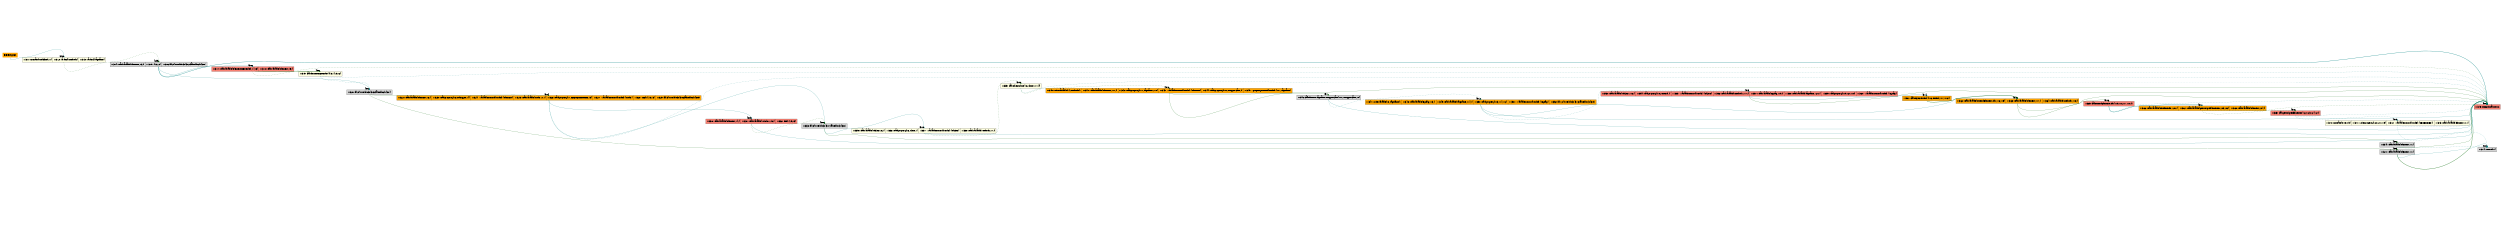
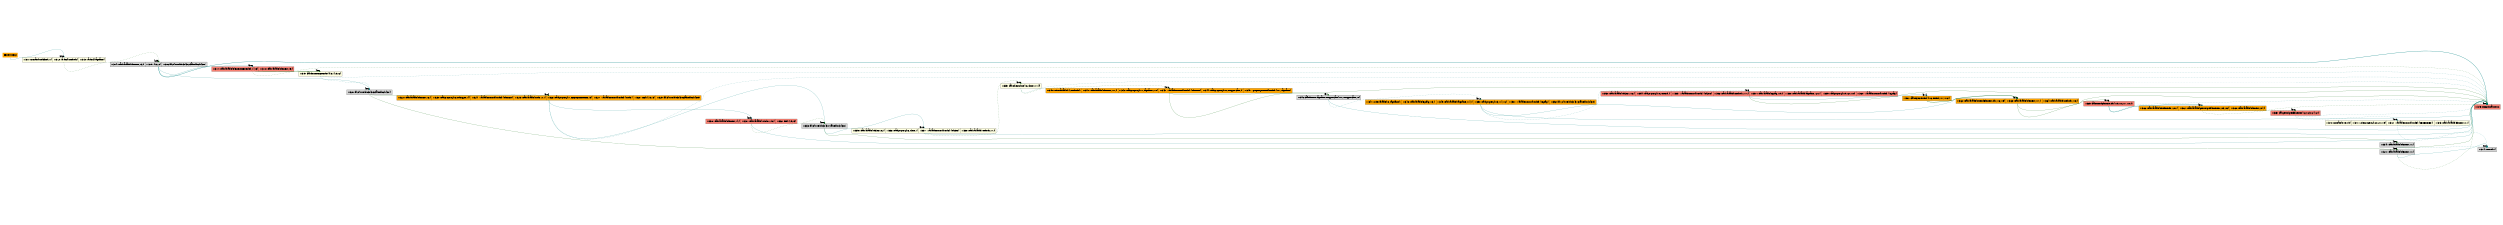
(10, 55) -> (10, 55)
(2460, 156) -> (2460, 156)
